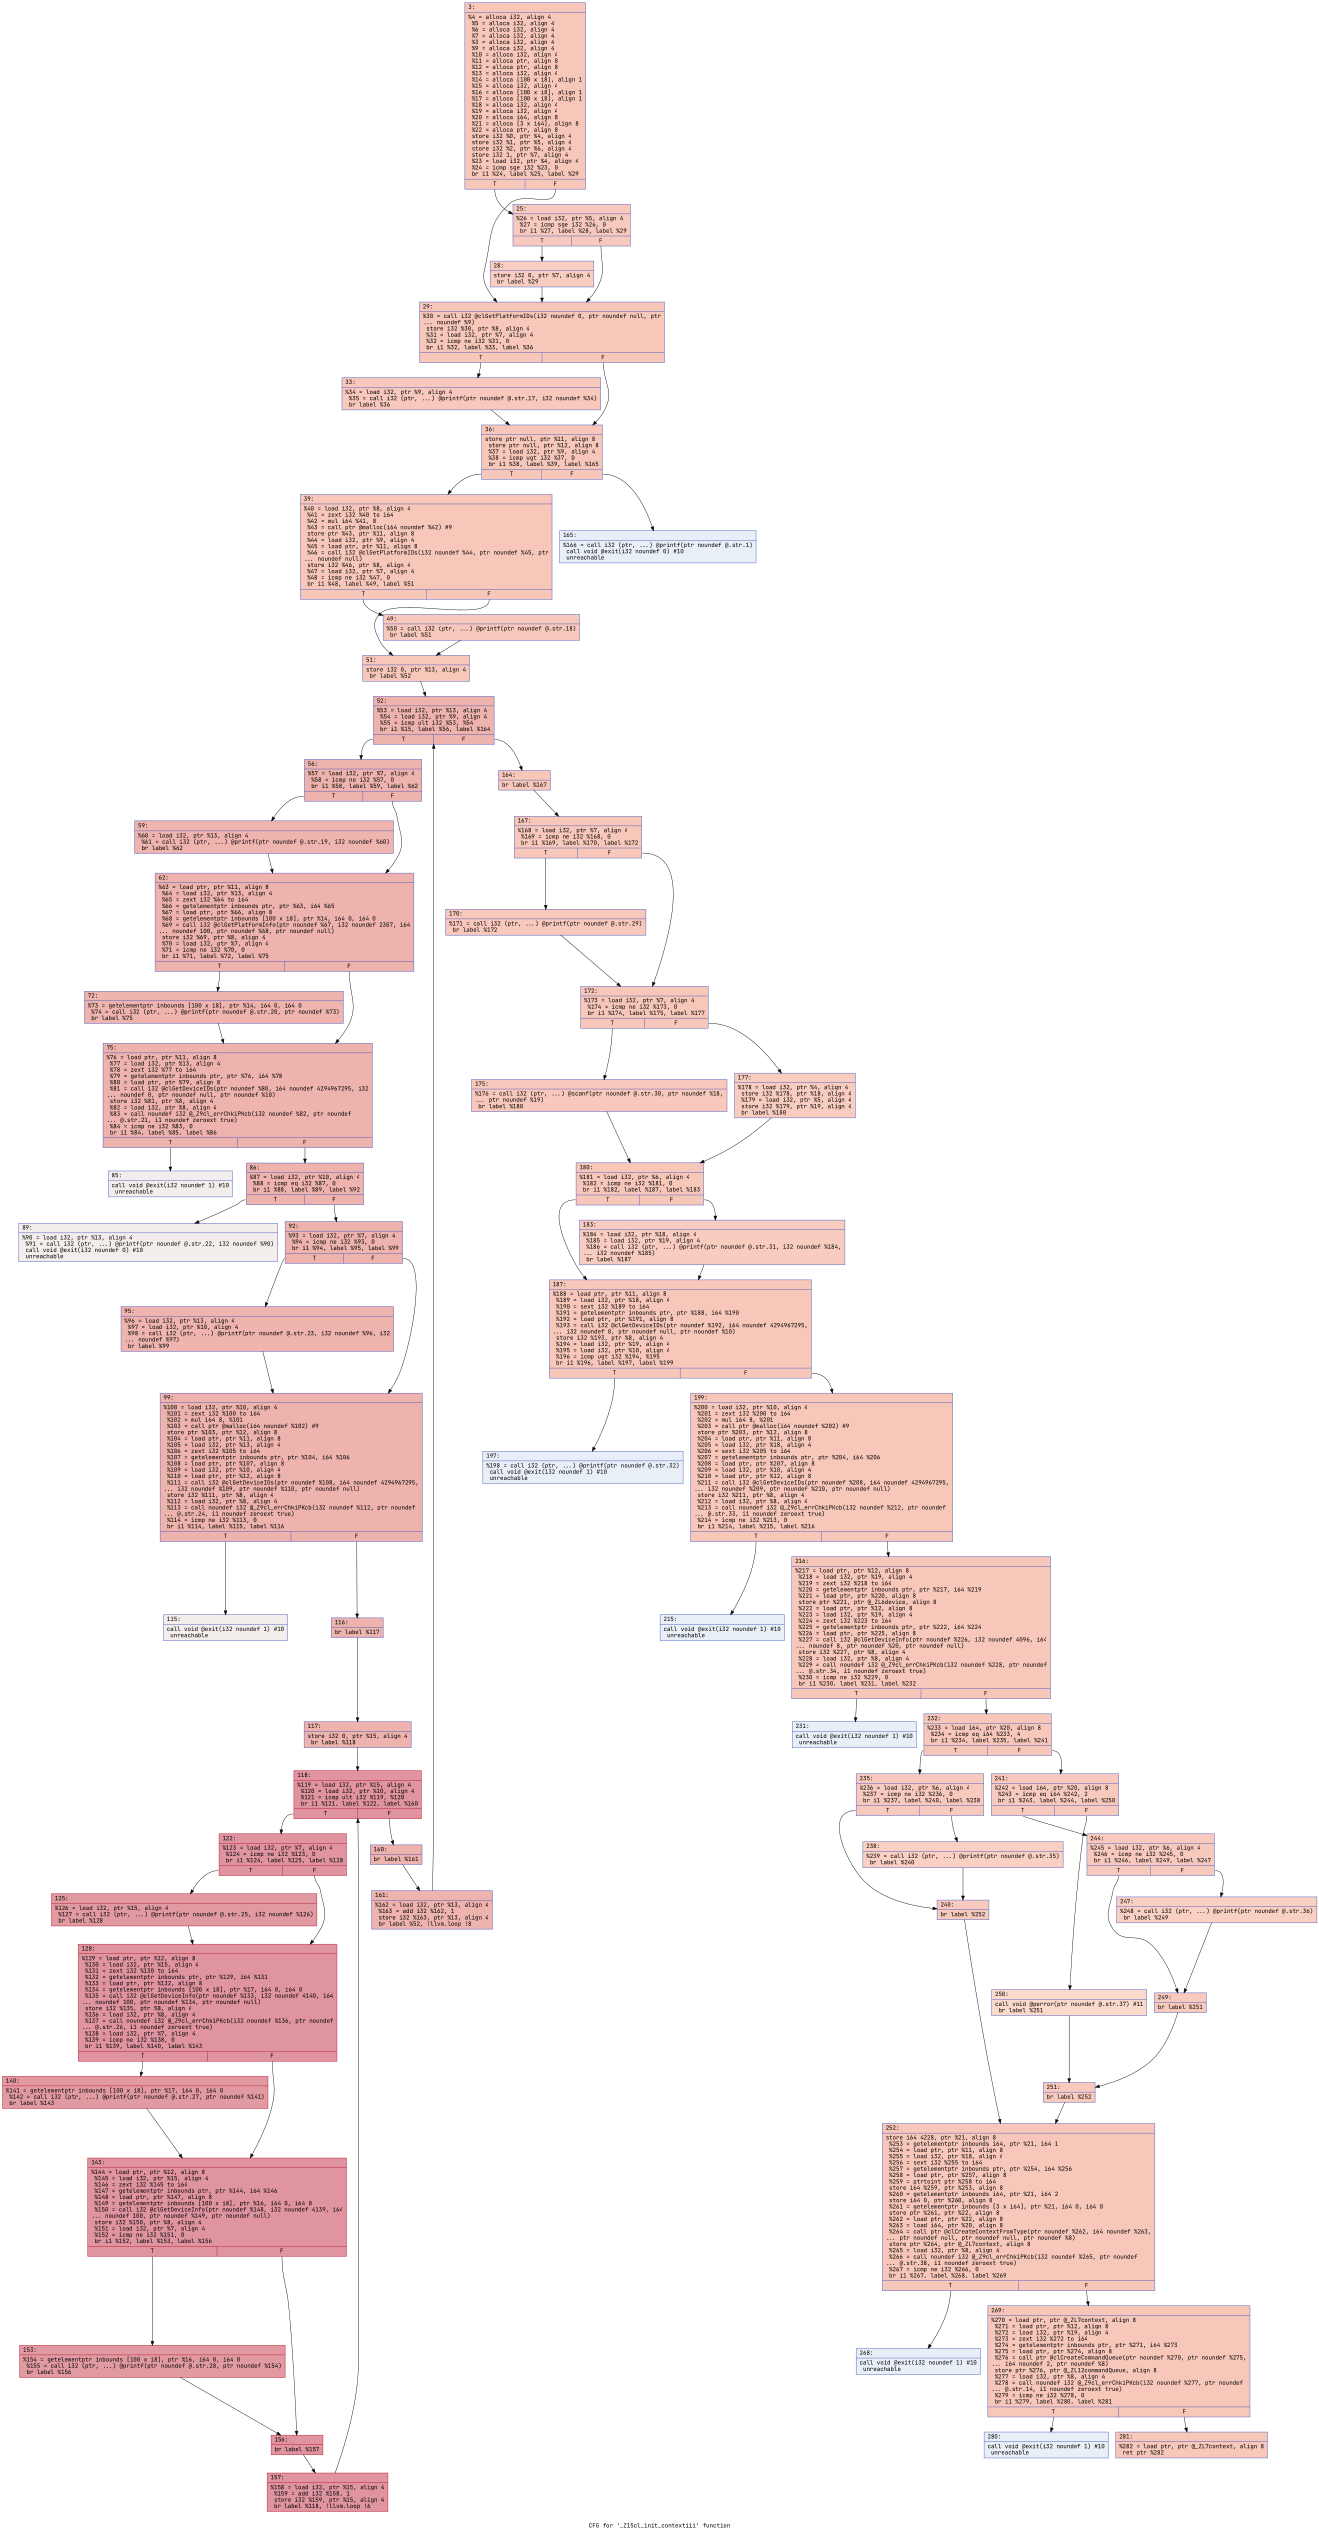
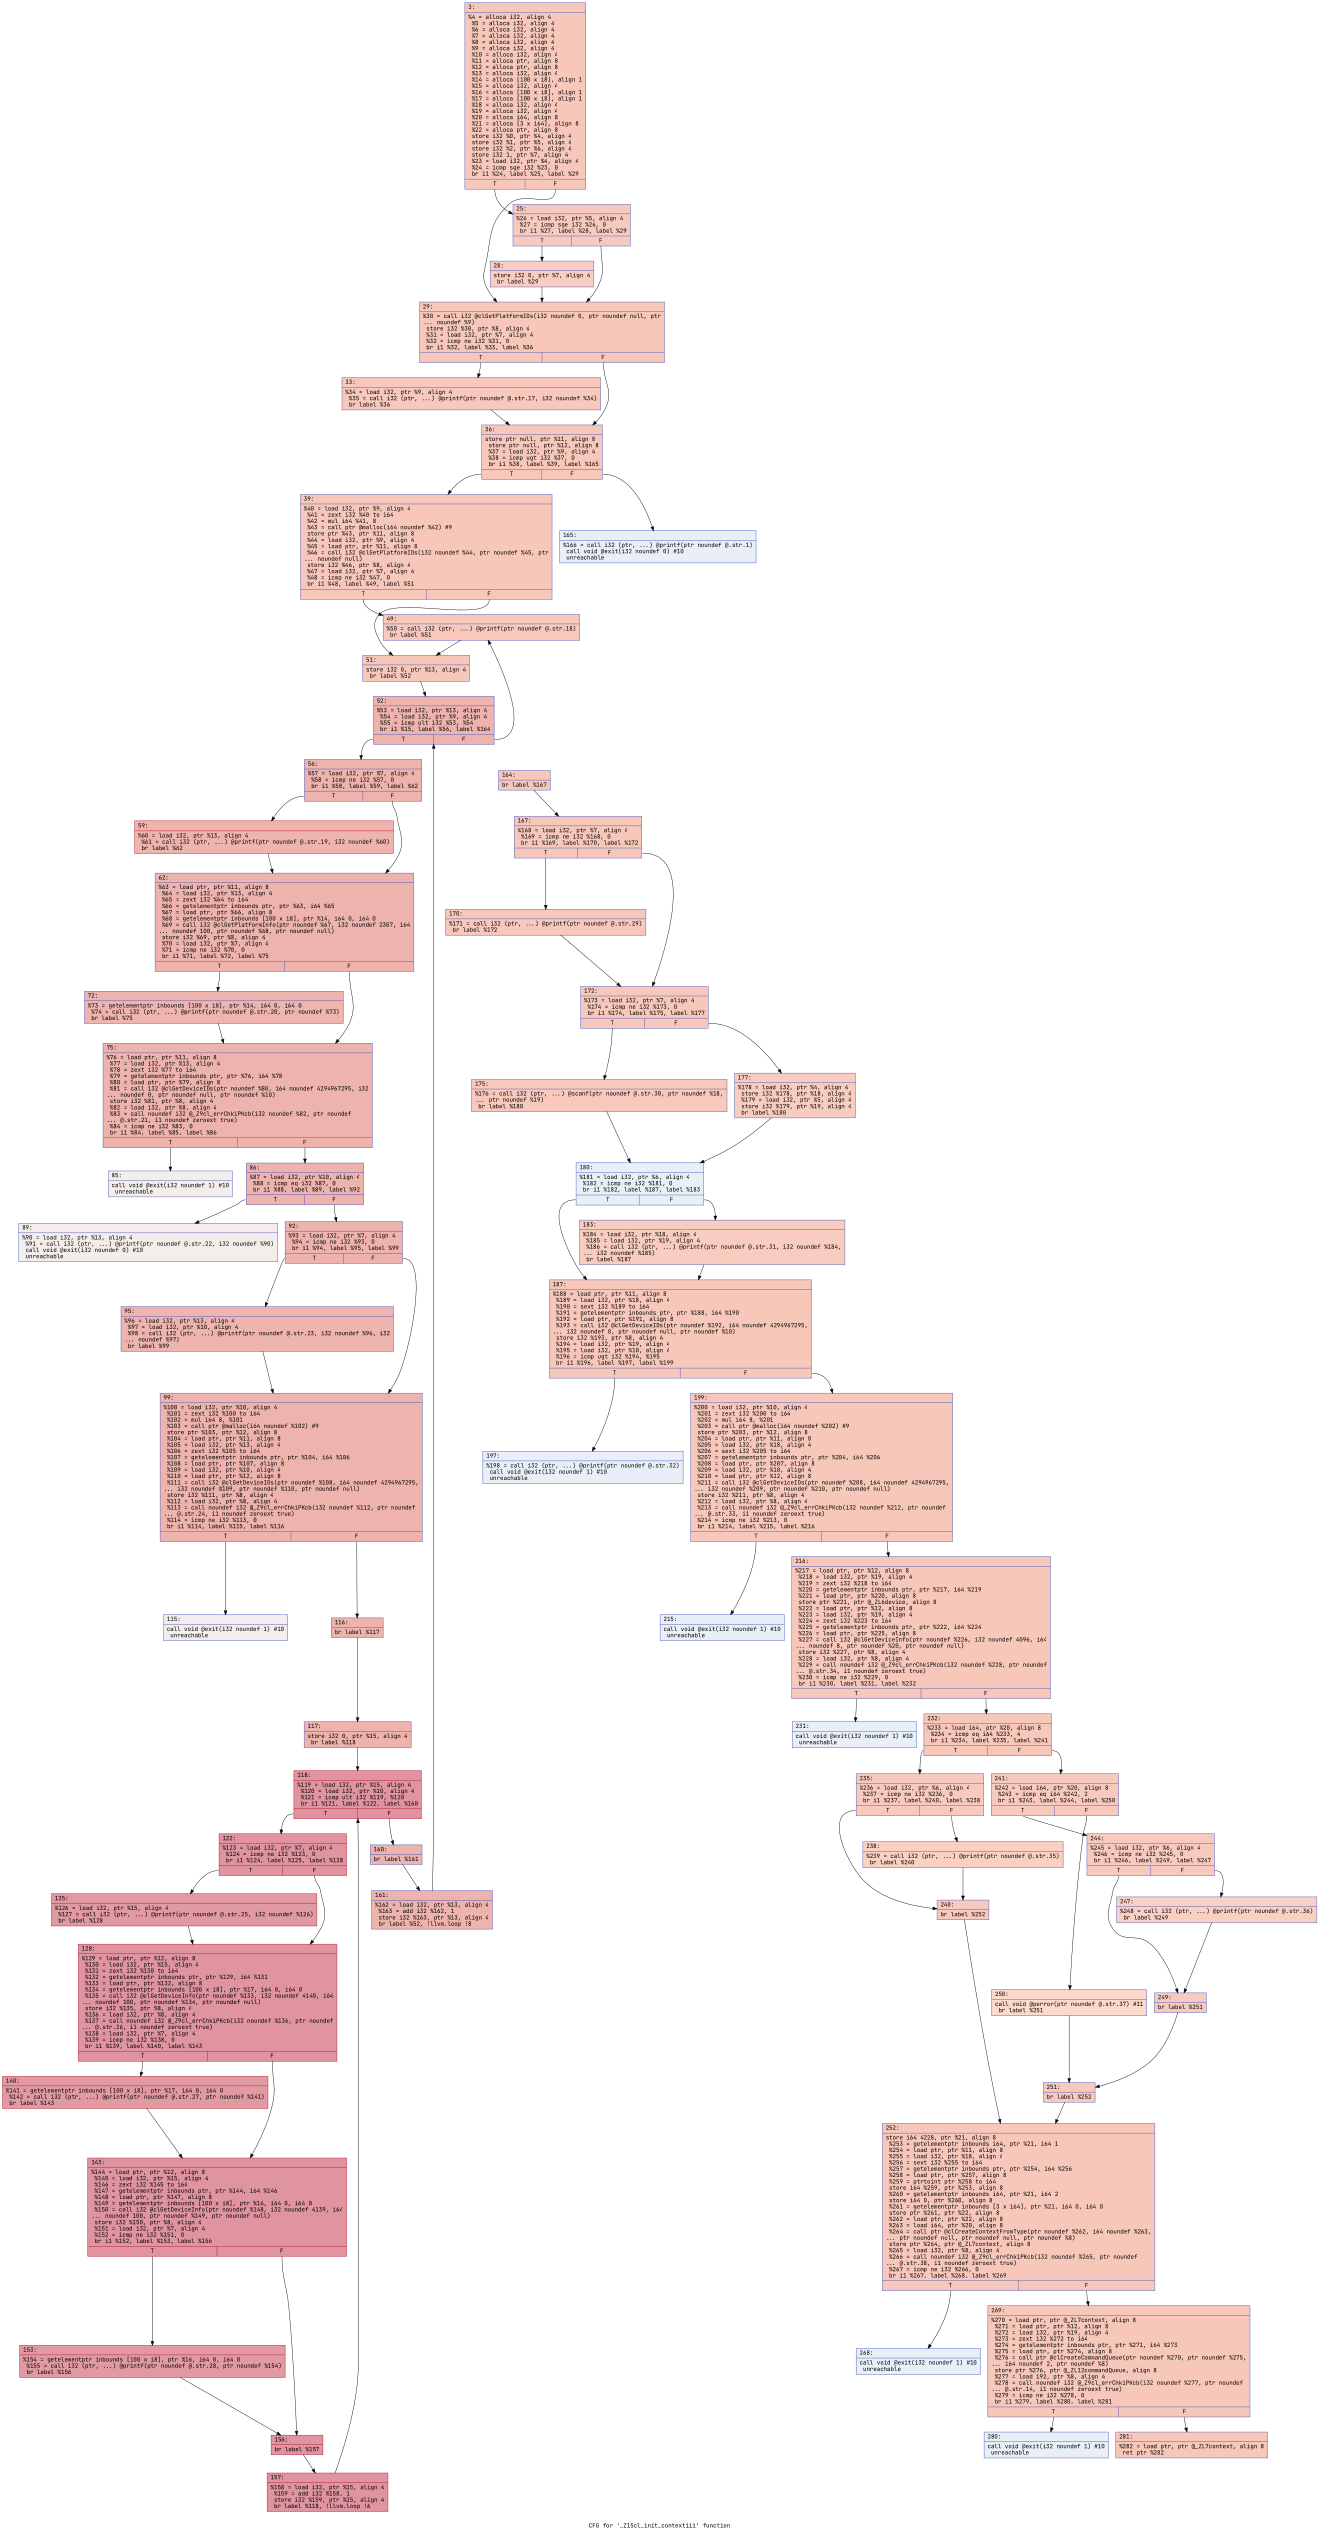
(511, 42) -> (511, 42)
(357, 509) -> (357, 509)
(512, 749) -> (510, 695)
(264, 837) -> (264, 837)
(640, 1184) -> (640, 1184)
(1048, 2377) -> (1048, 2377)
